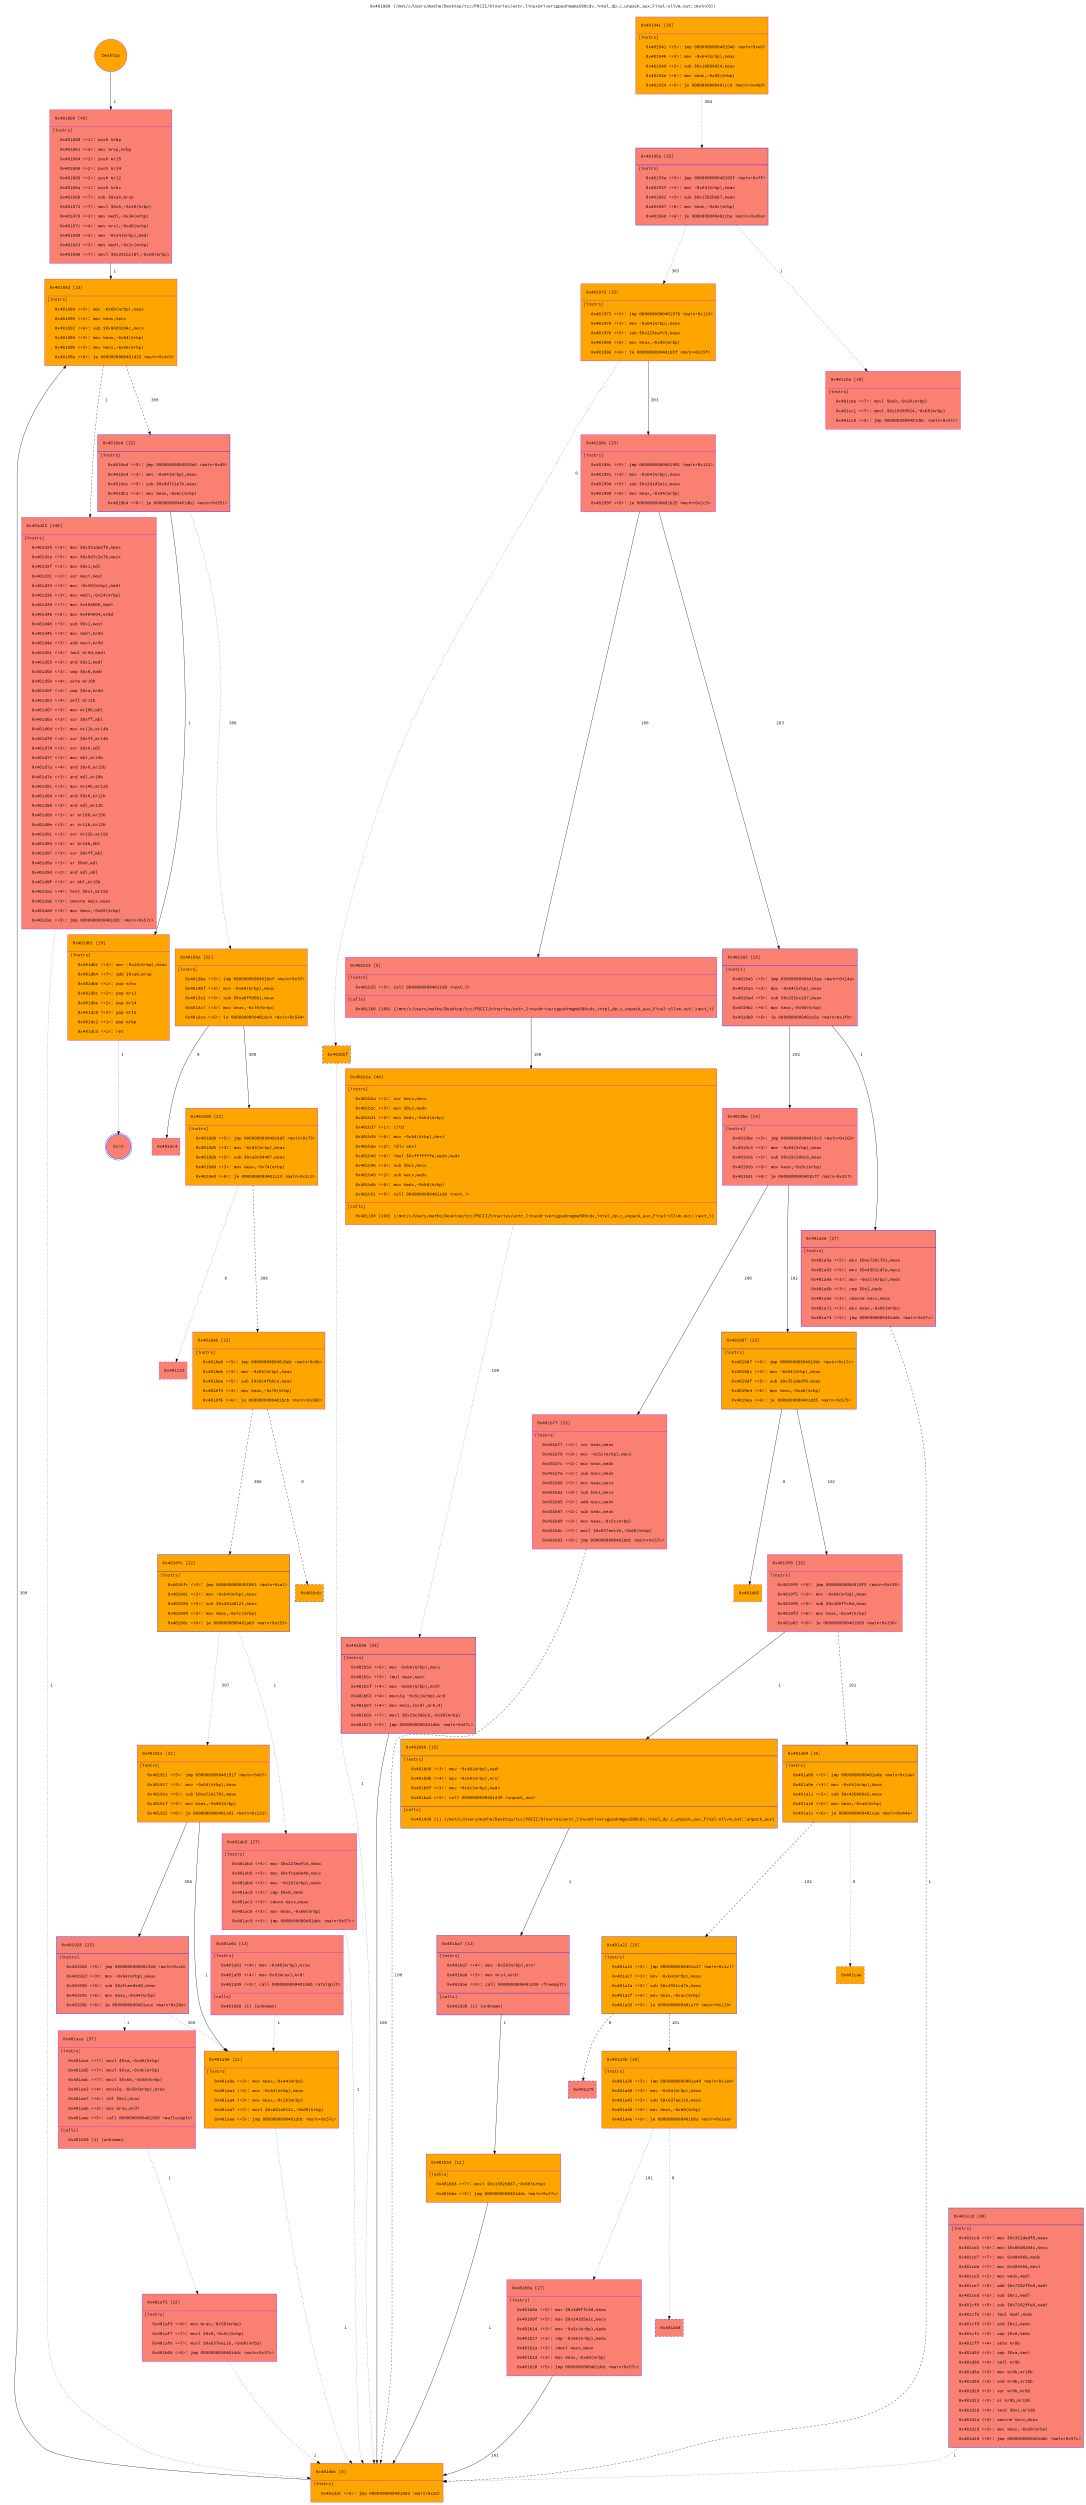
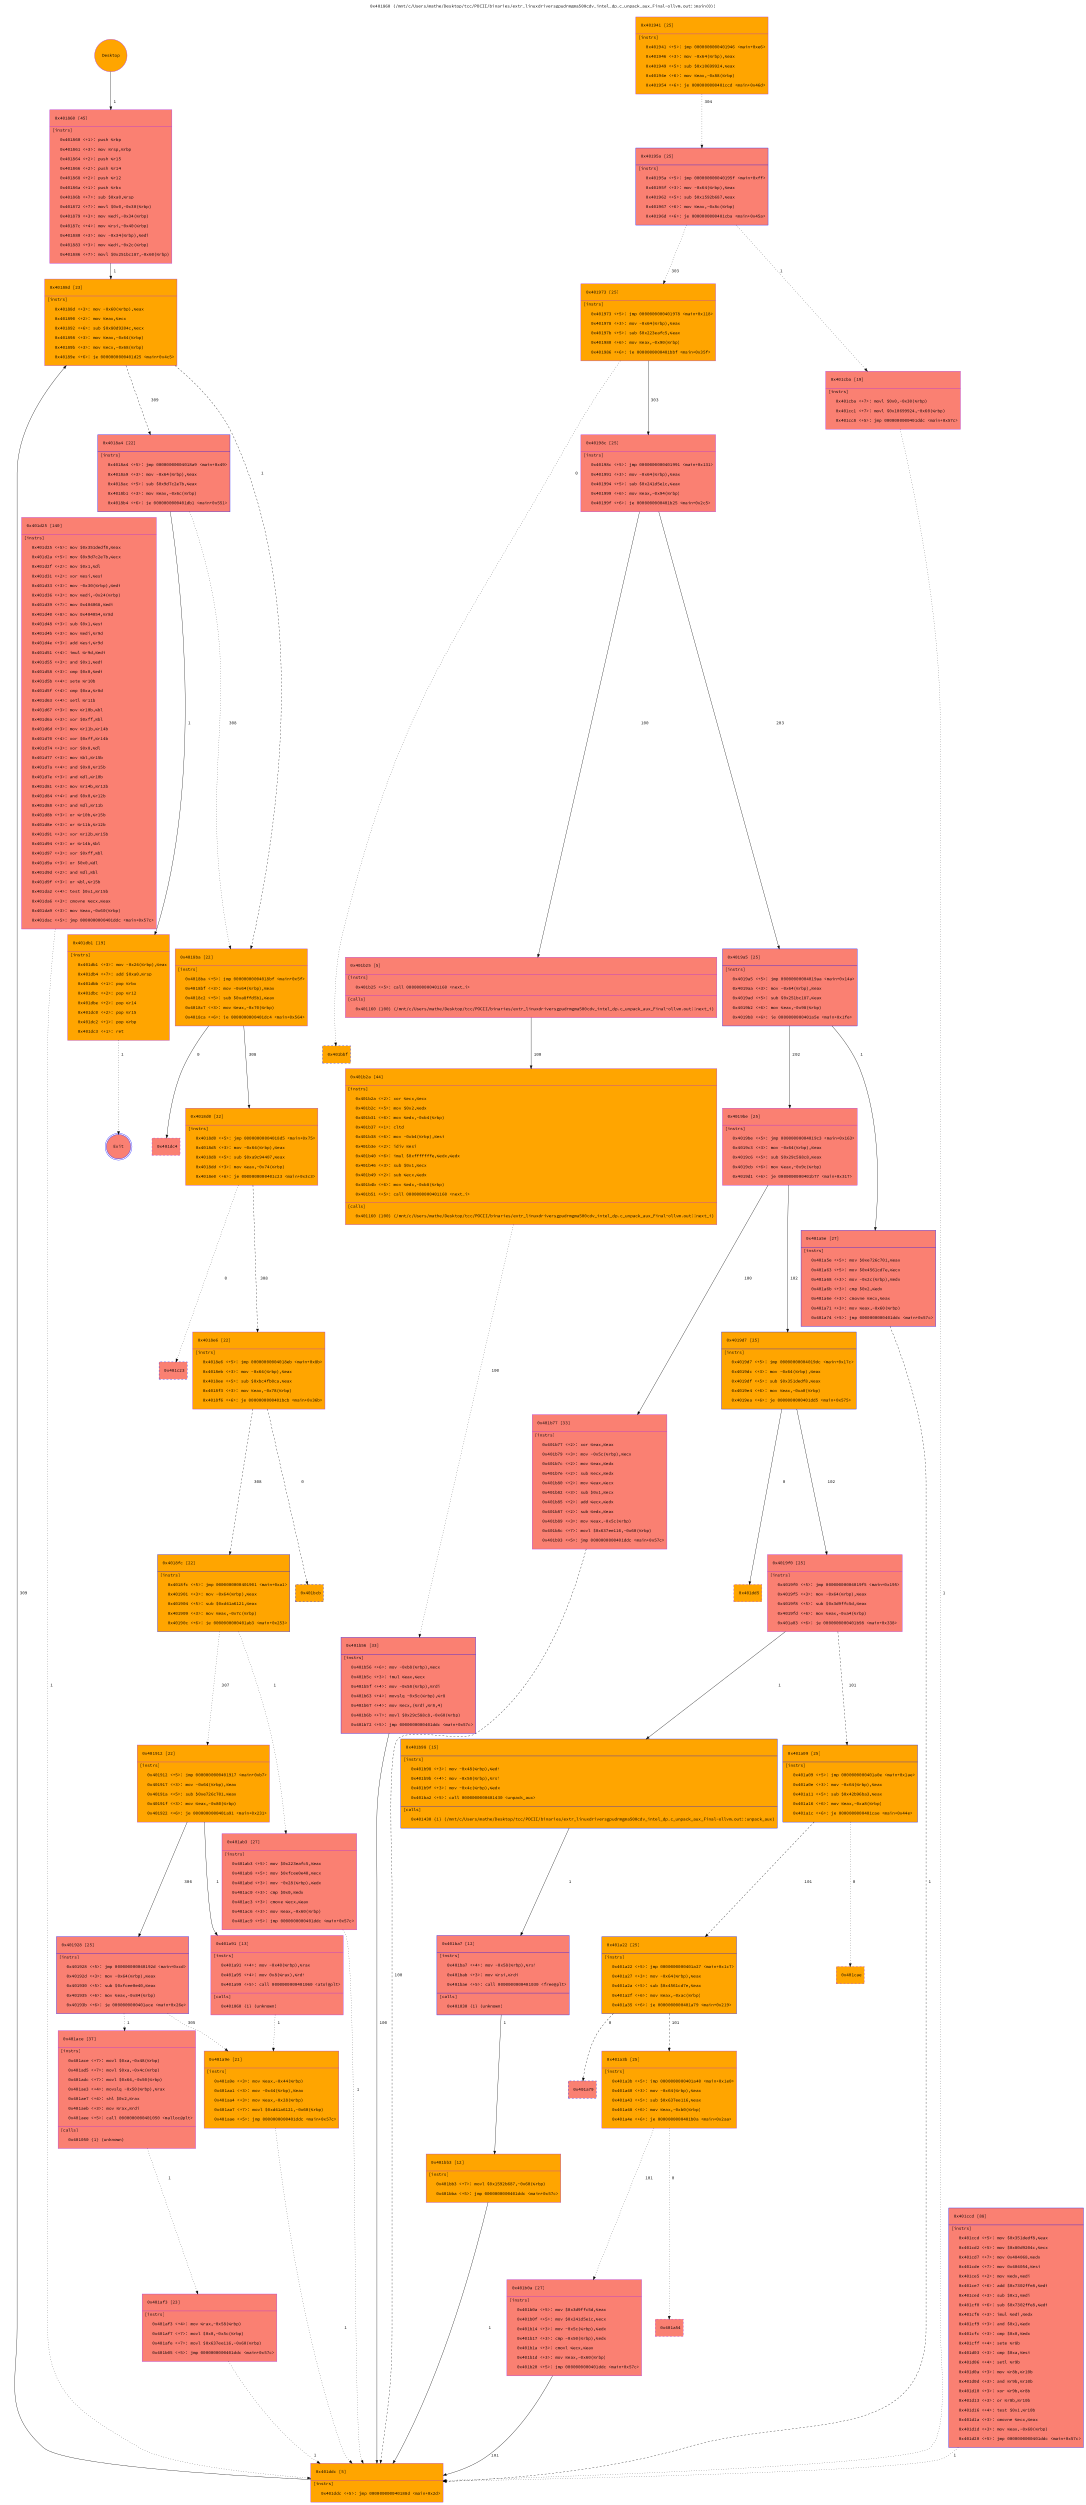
(94, 440) -> (280, 643)
(173, 1371) -> (173, 1371)
(345, 1762) -> (940, 1681)
(195, 1939) -> (207, 1878)
(669, 2328) -> (669, 2328)
